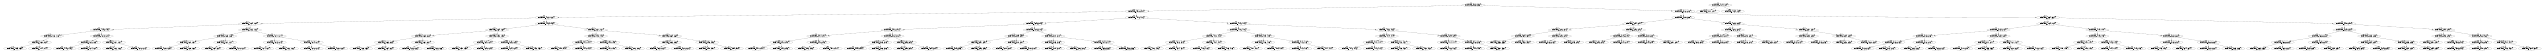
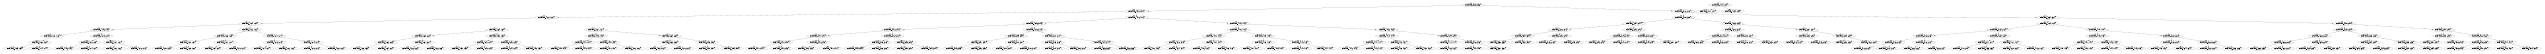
(547, 24) -> none
